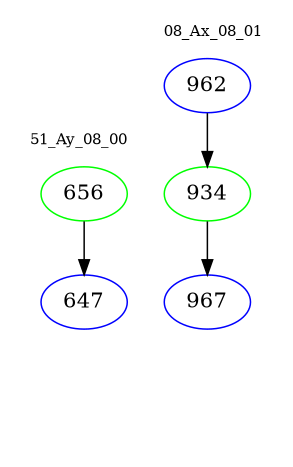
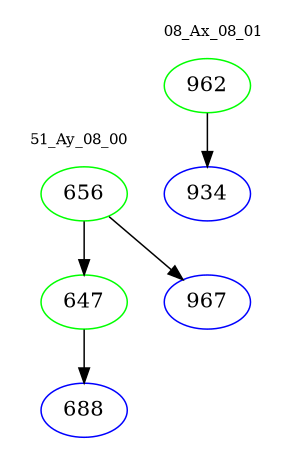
(207, 86) -> (207, 86)
(207, 194) -> (207, 194)
(207, 241) -> (129, 234)
(84, 302) -> (84, 302)
none -> (84, 410)
